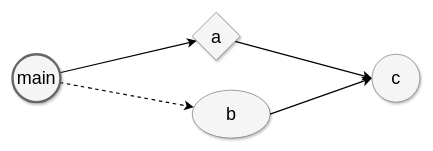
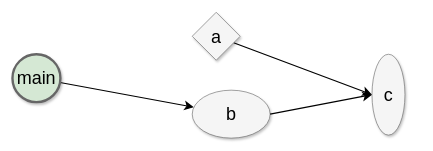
(126, 57) -> none
(36, 78) -> (36, 78)
(396, 78) -> (389, 95)
(125, 95) -> (125, 95)
